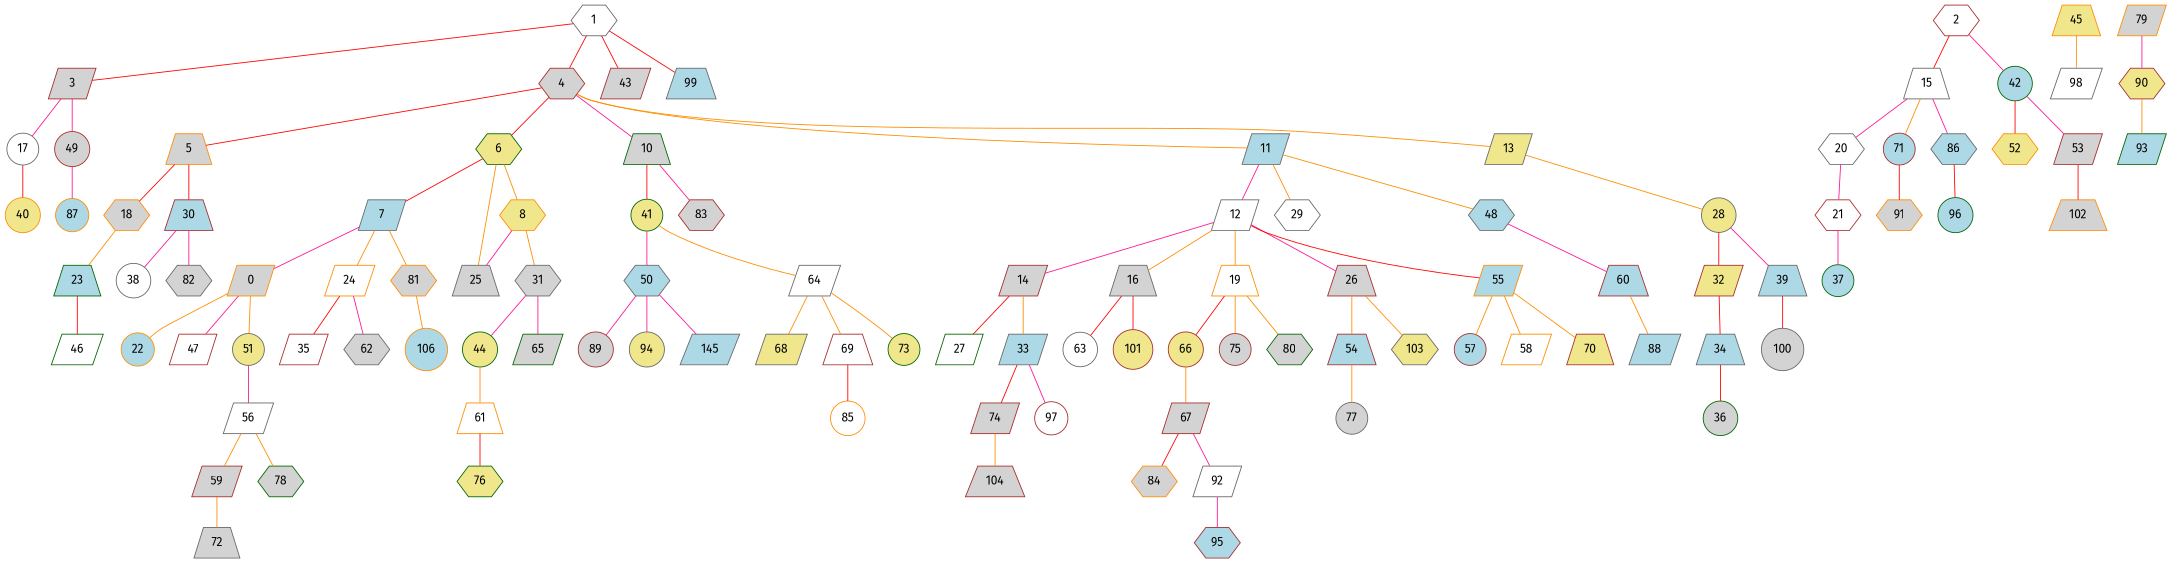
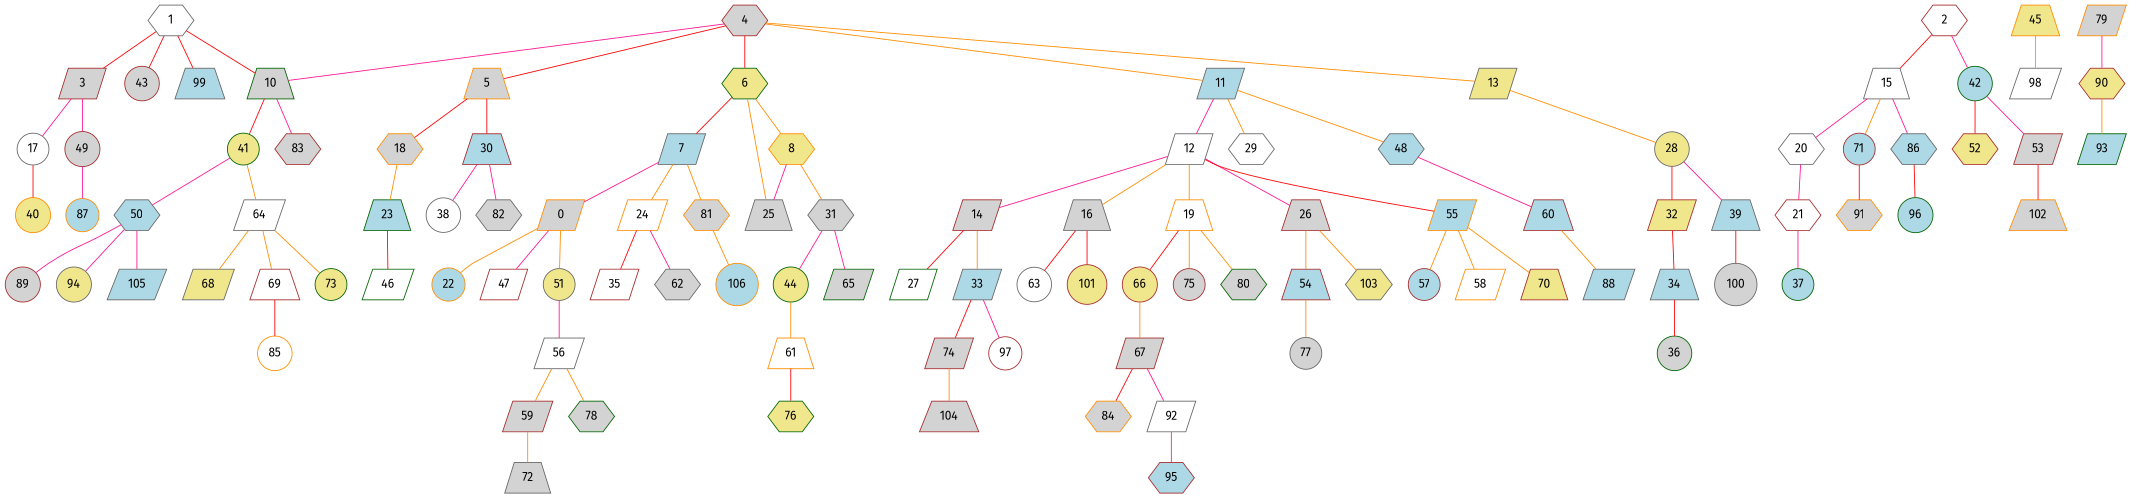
(578, 52) -> (221, 52)
(626, 84) -> (142, 84)
(2015, 149) -> (1975, 149)
(710, 349) -> (137, 285)
